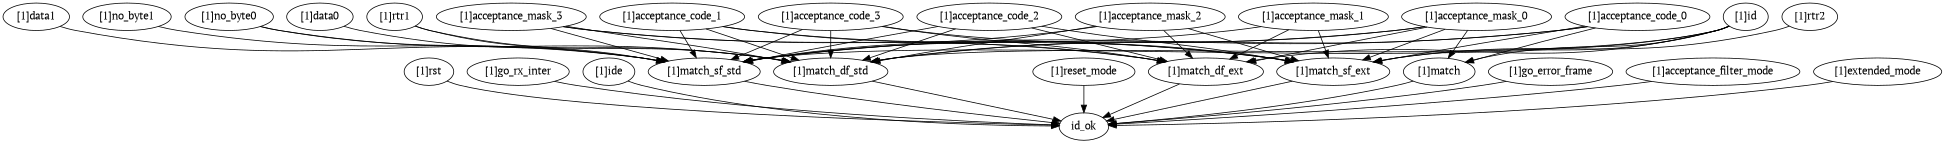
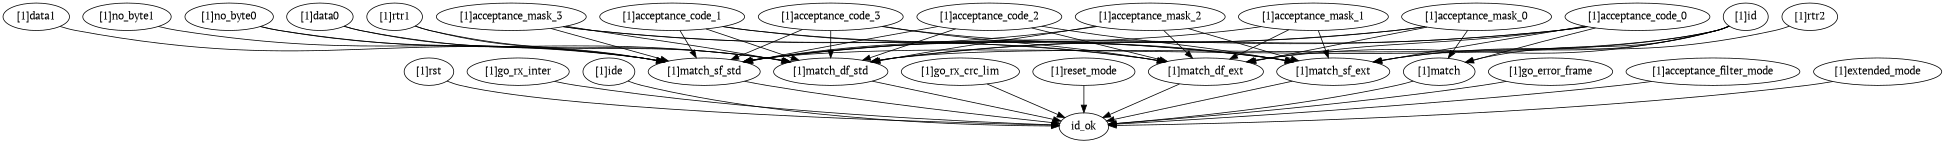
(1408, 43) -> none
none -> (1420, 43)
none -> (500, 47)
none -> (960, 72)
